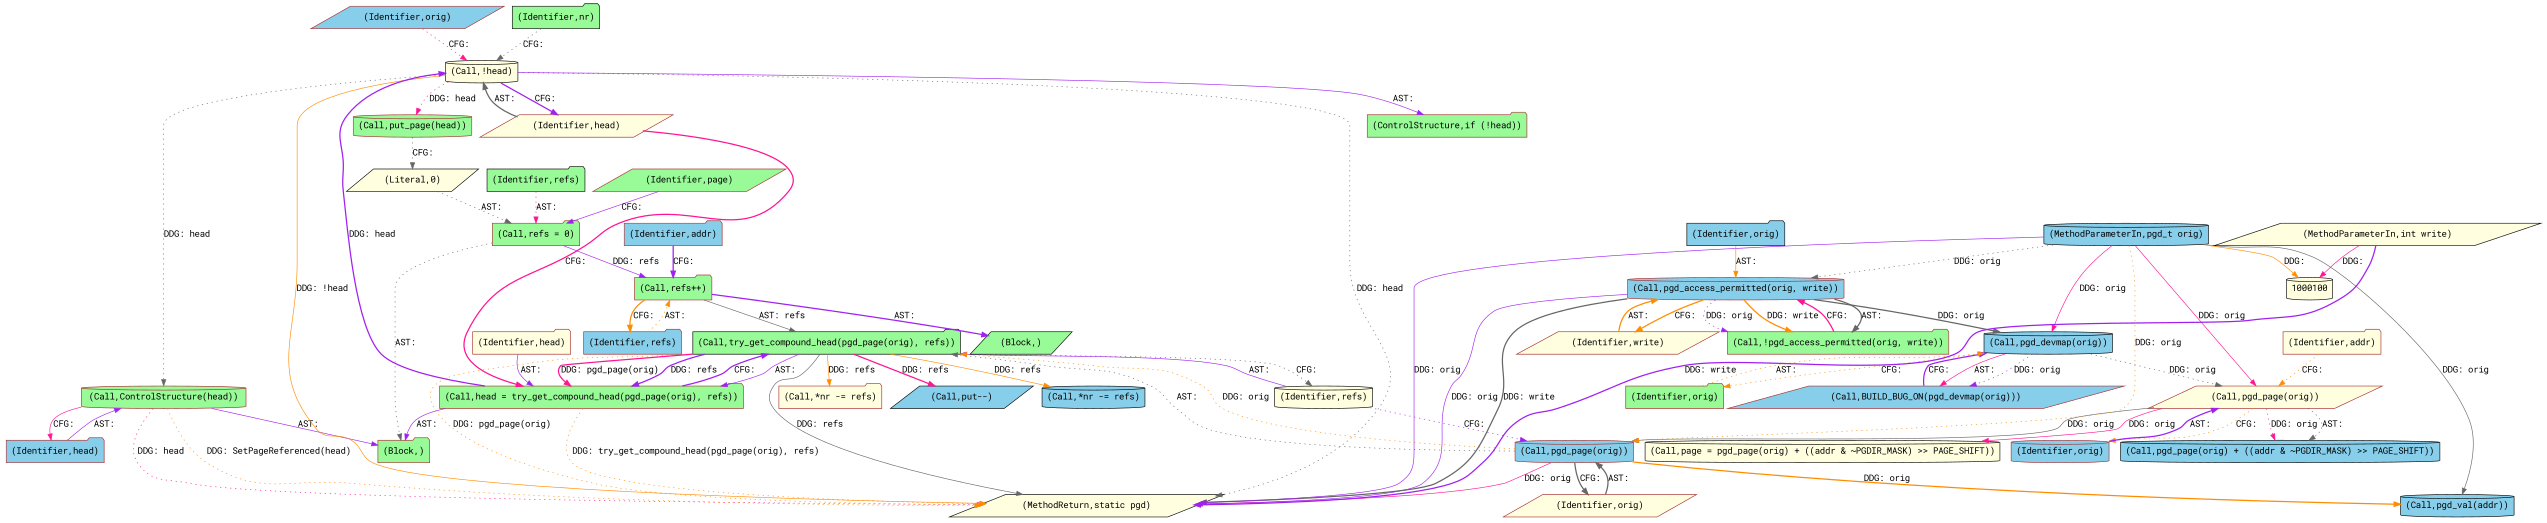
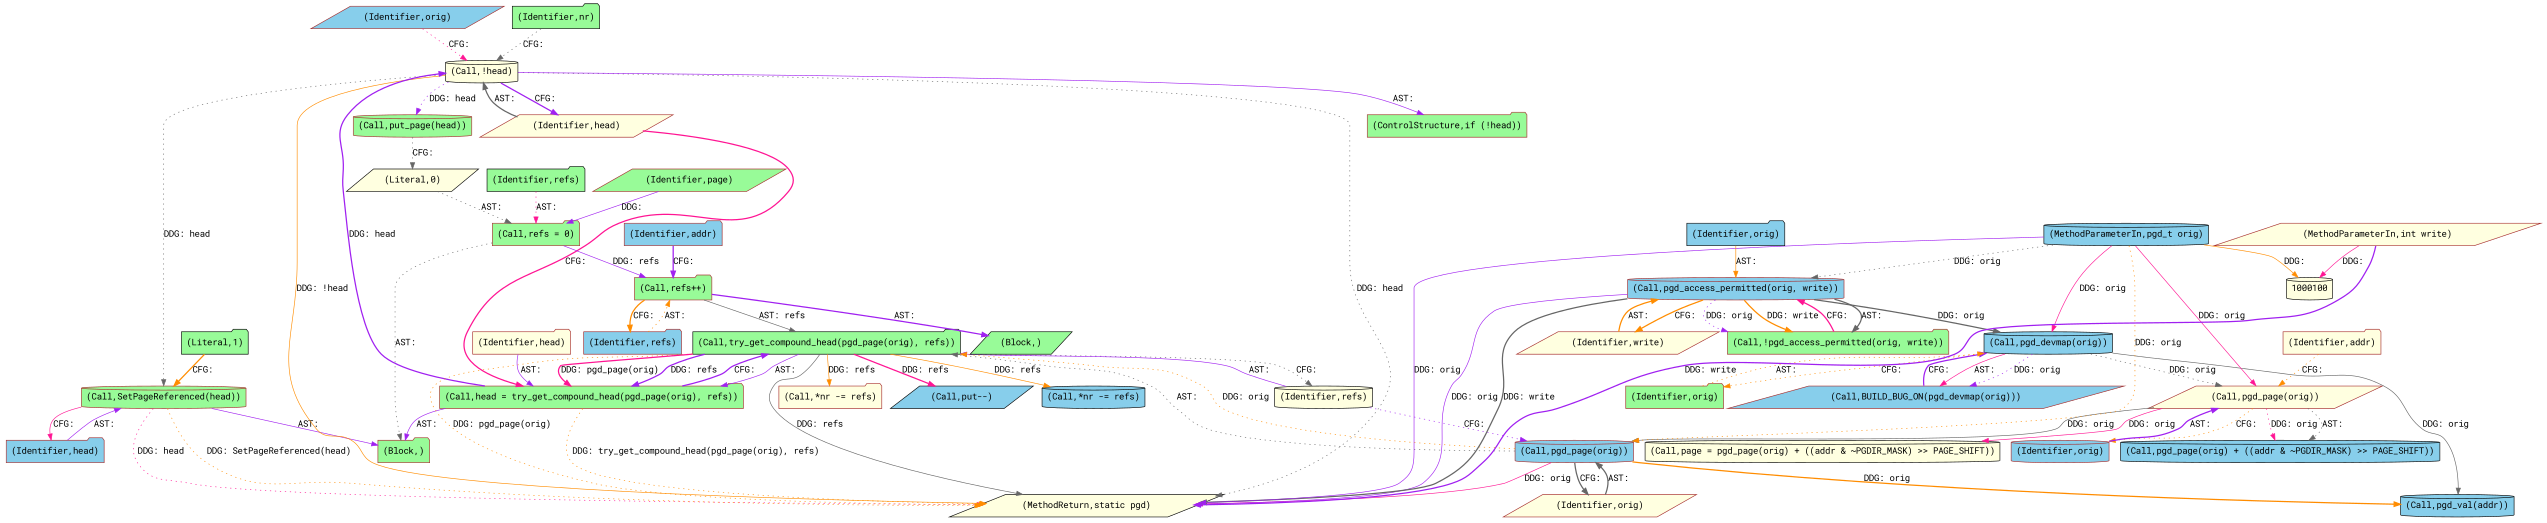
(431, 93) -> (431, 93)
(635, 207) -> (635, 207)
(2378, 234) -> (2378, 234)
(2389, 315) -> (2316, 376)
none -> (215, 343)
(164, 397) -> (164, 397)
